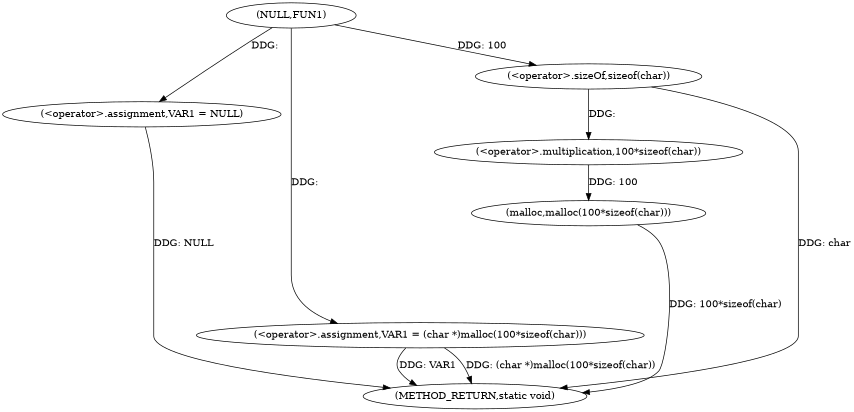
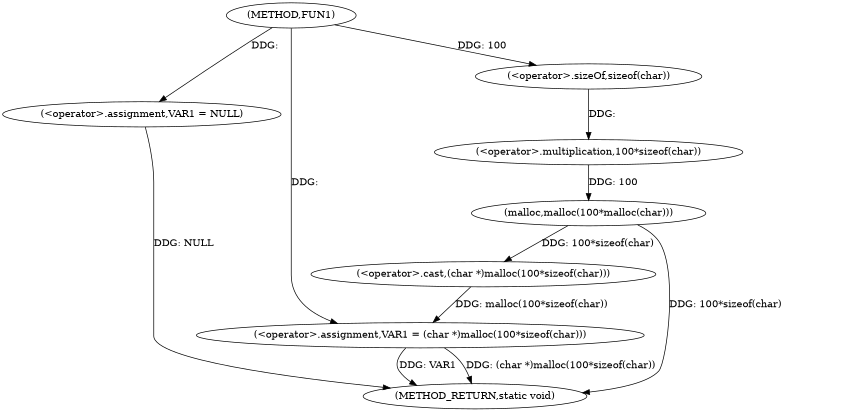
(291, 15) -> (291, 15)
(589, 213) -> (589, 213)
none -> (483, 274)
(798, 281) -> none
